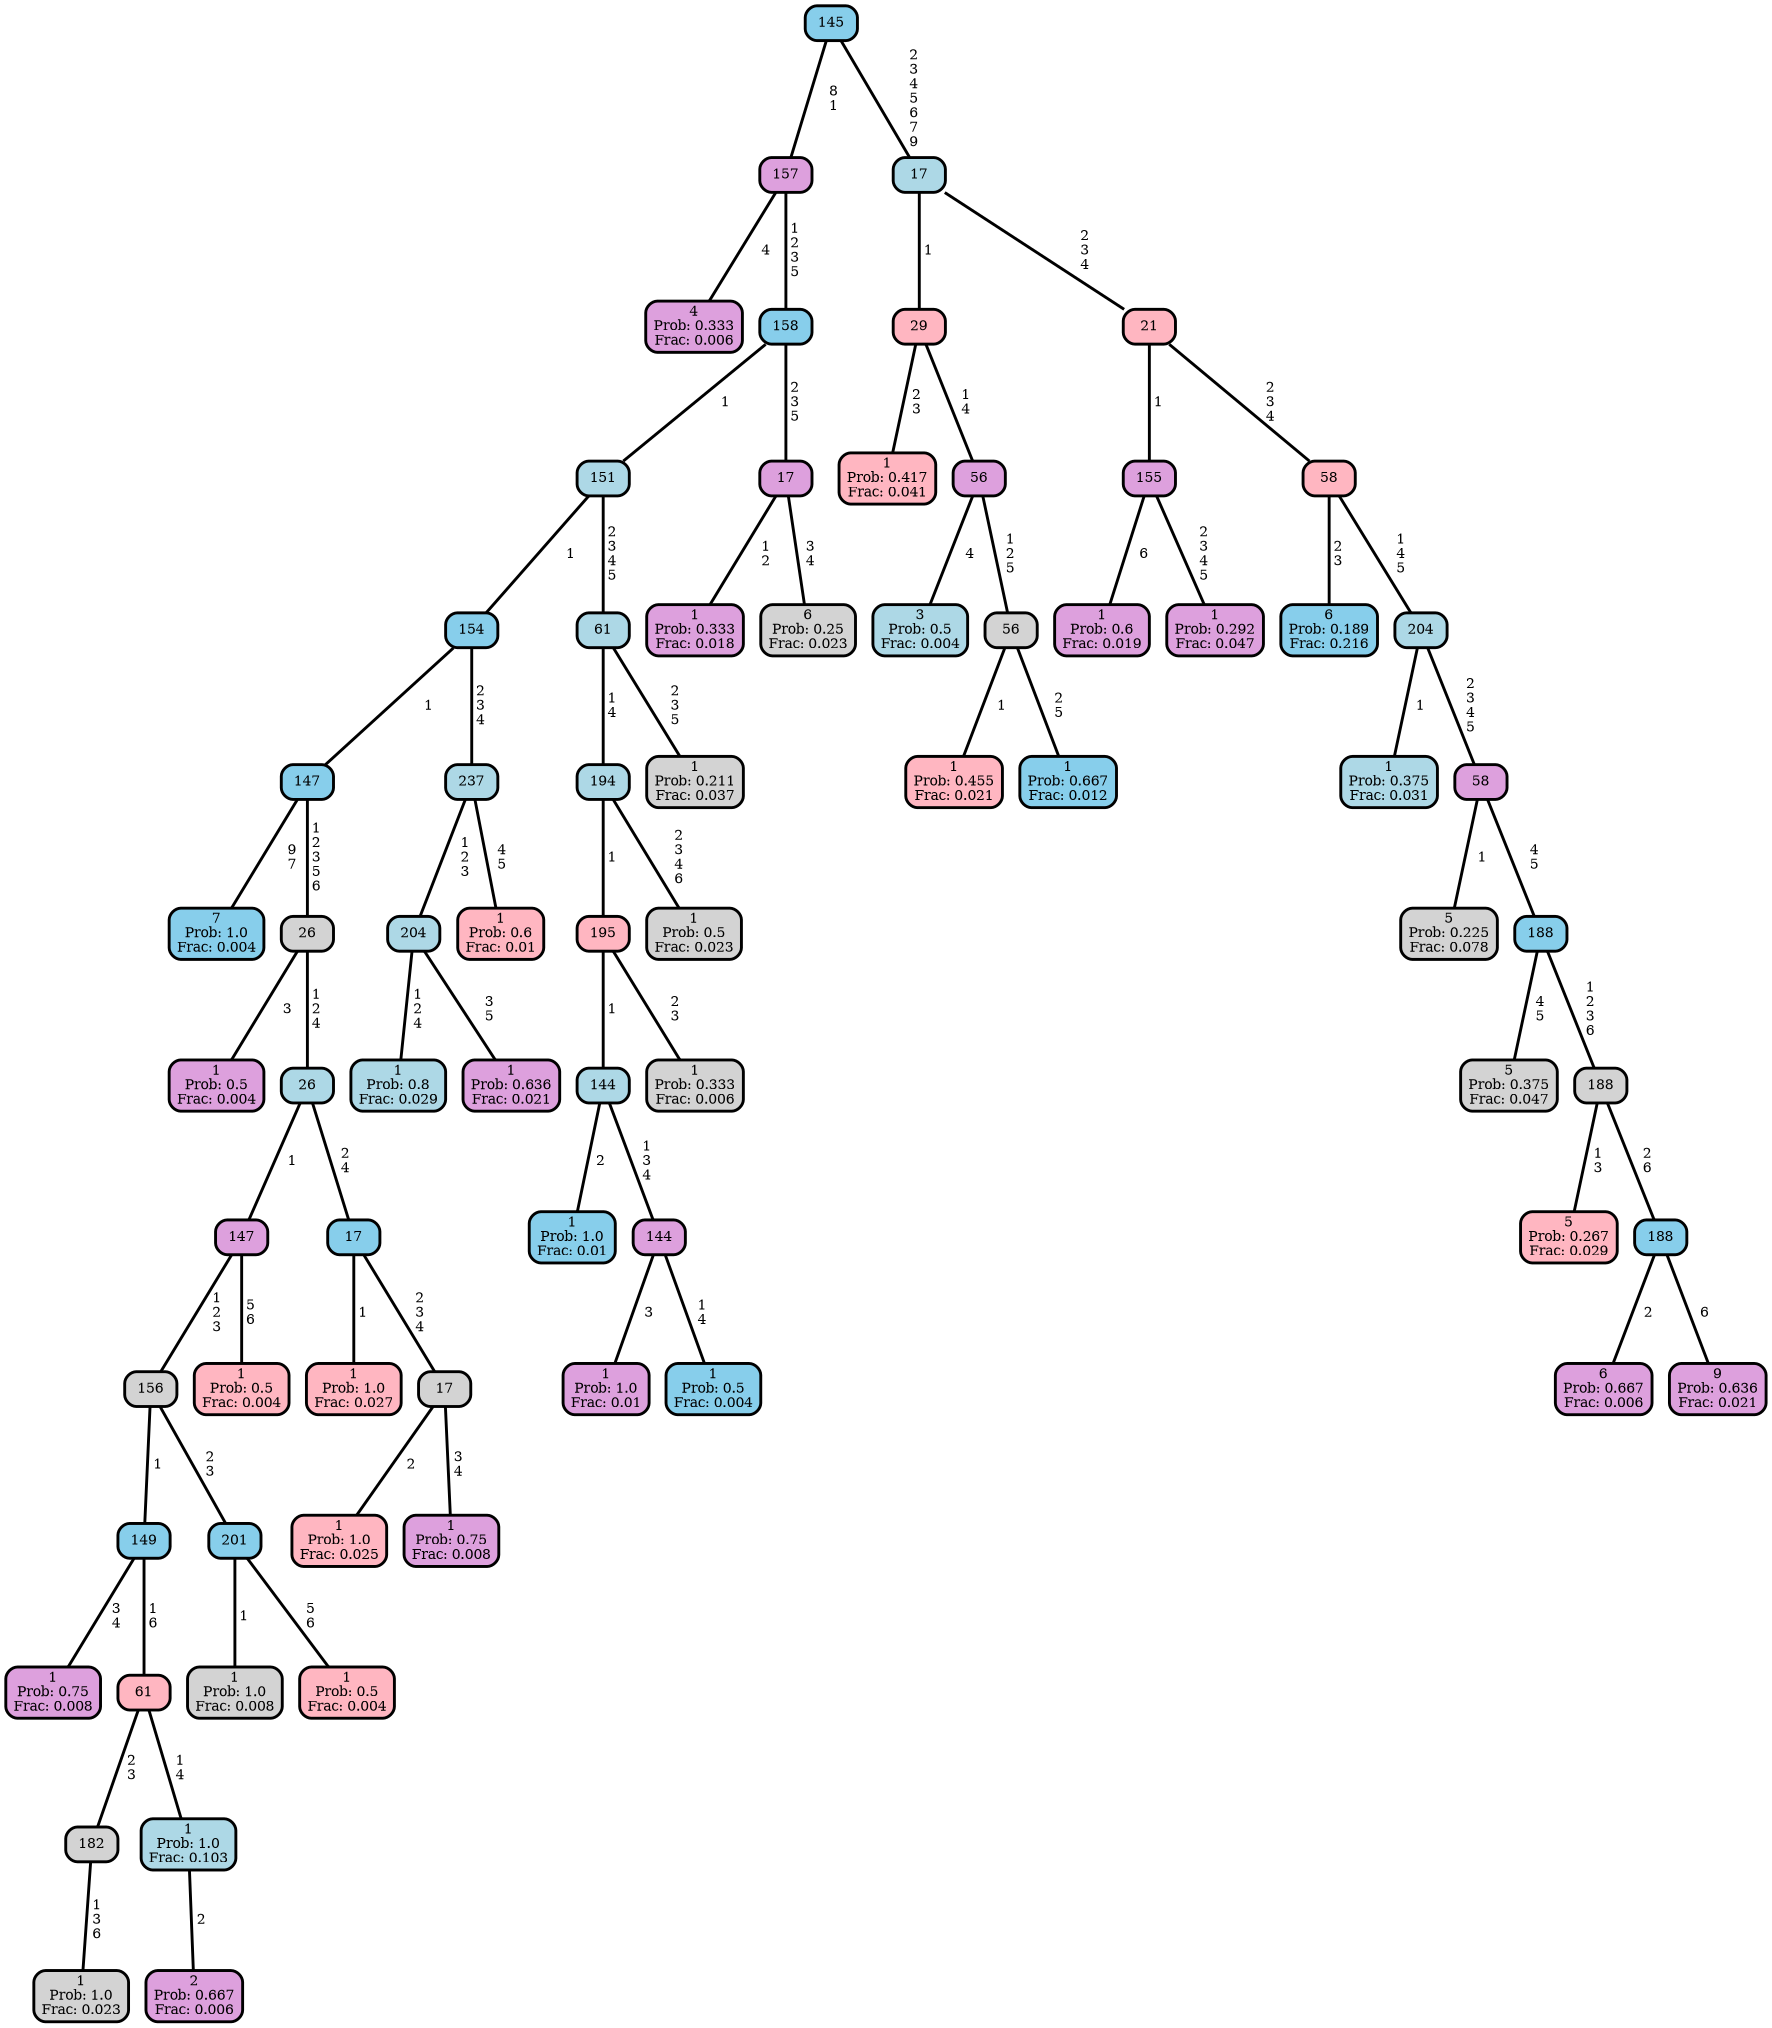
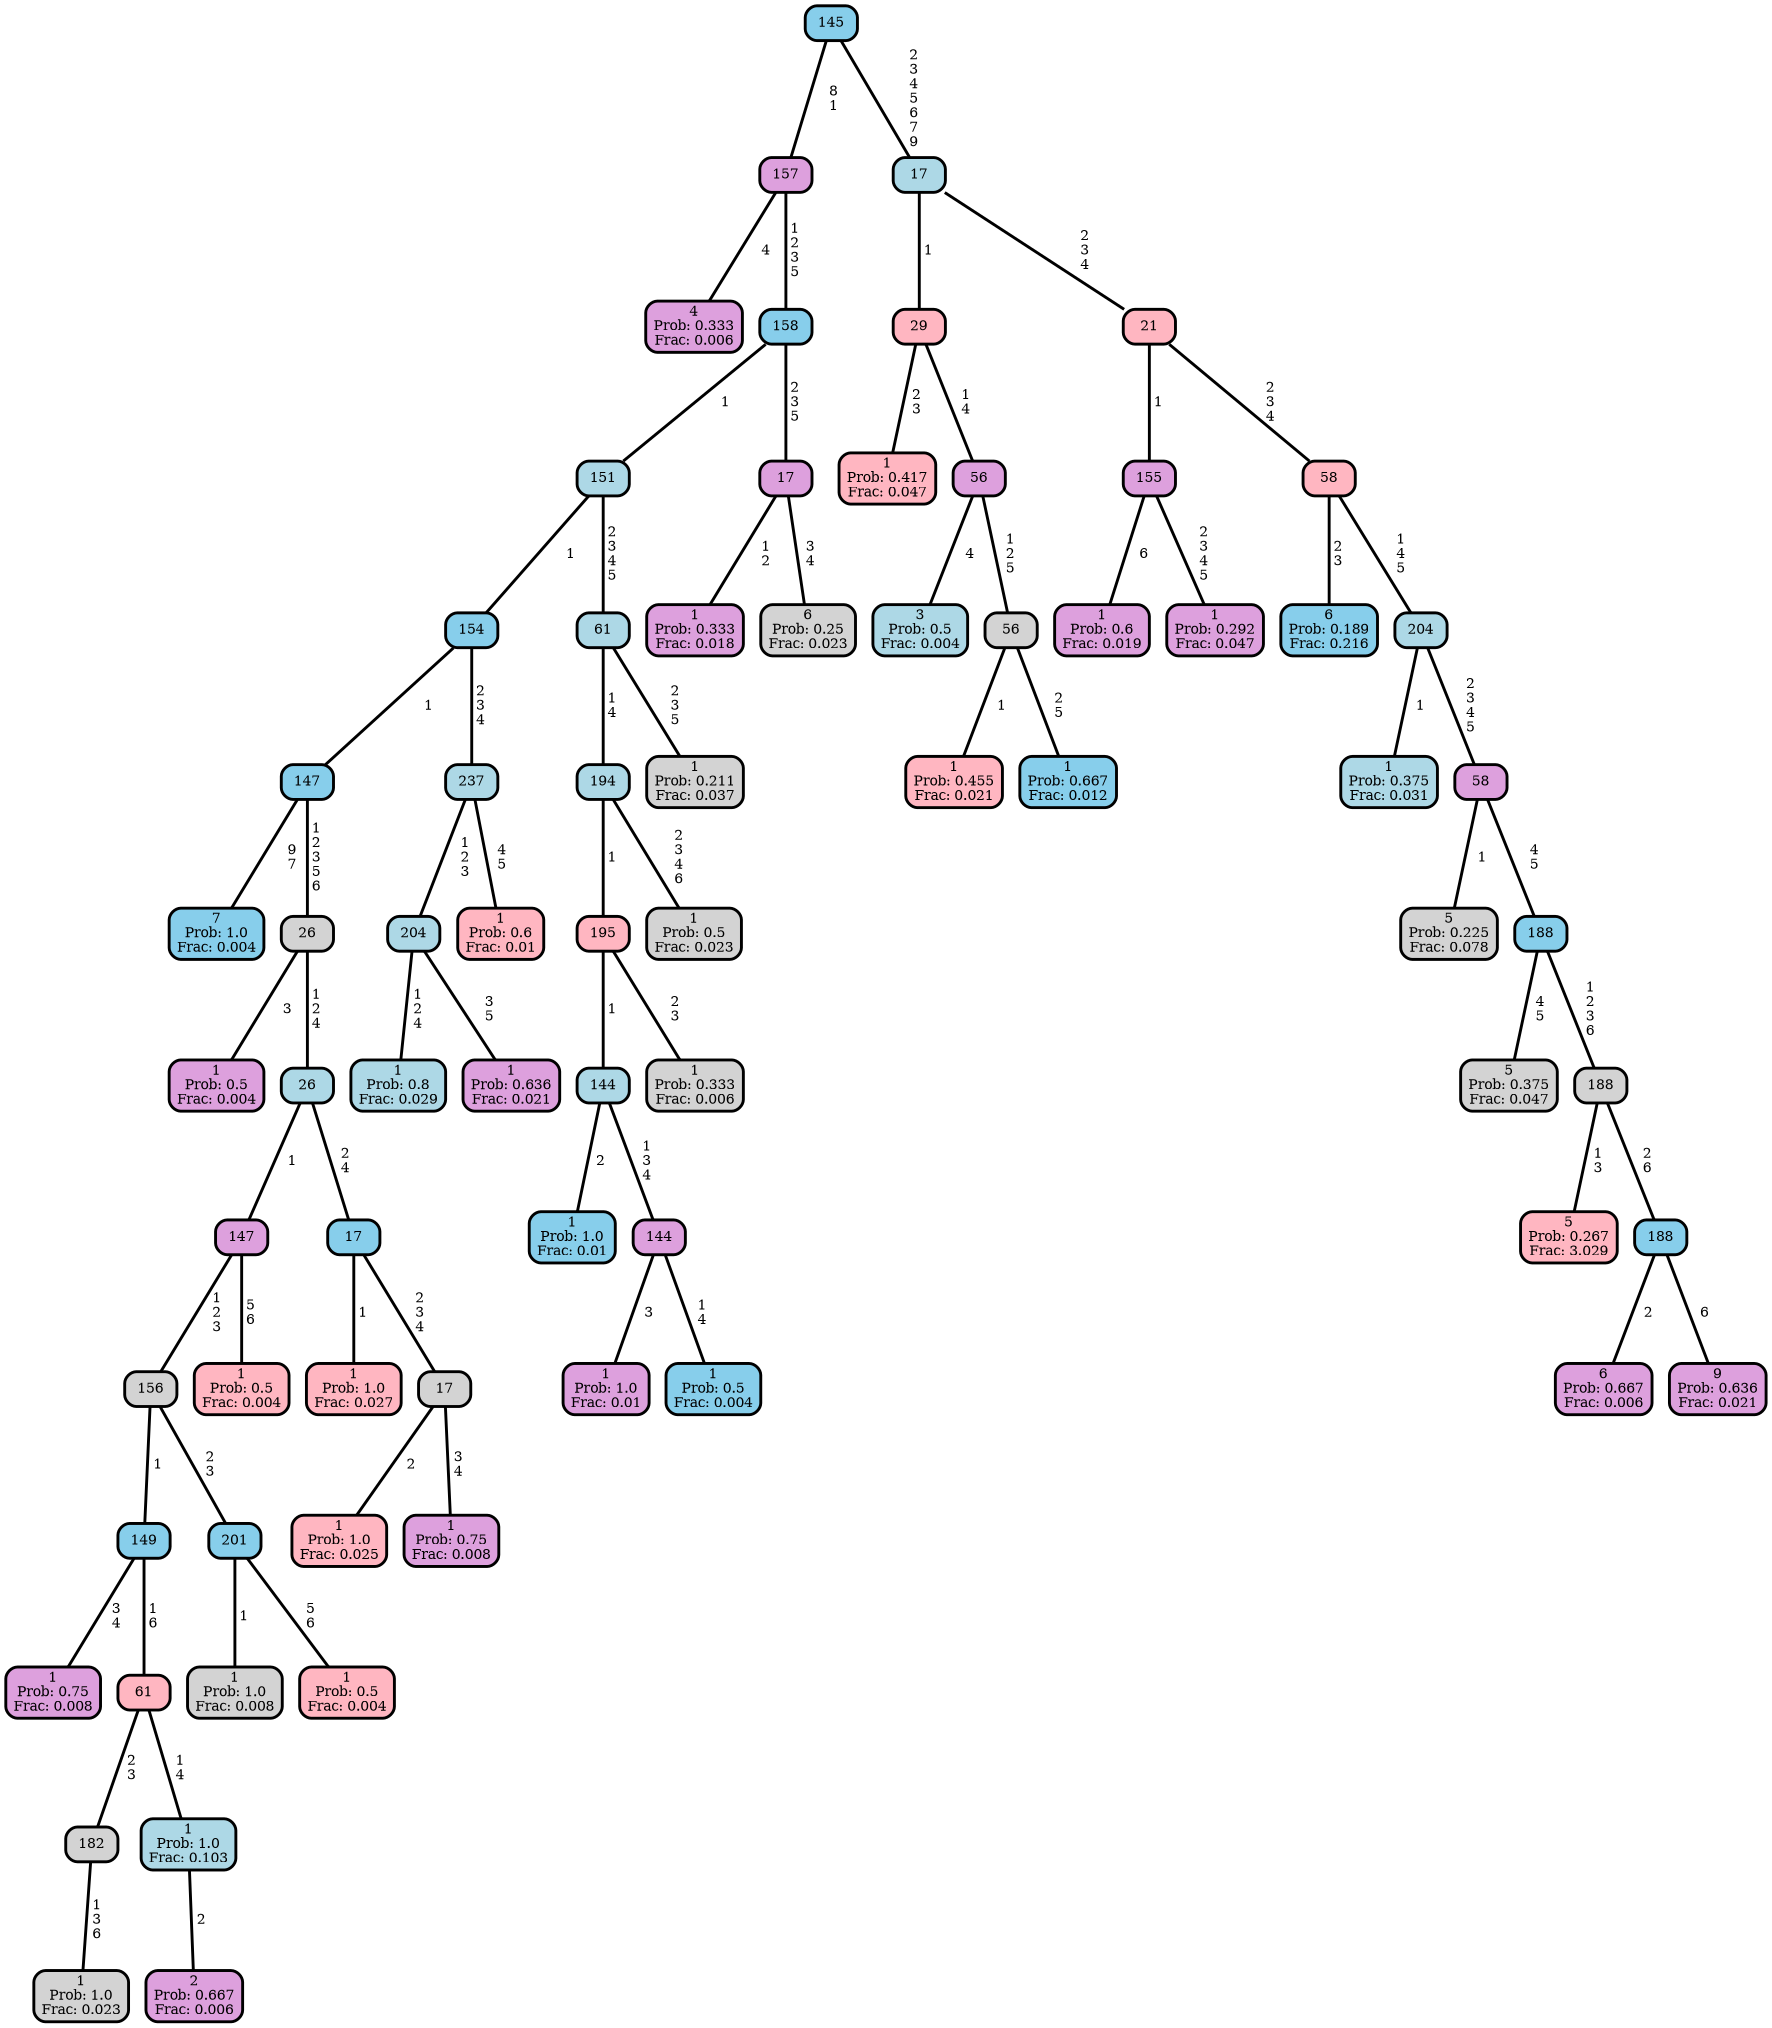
(887, 478) -> (887, 478)
(1569, 1237) -> (1569, 1237)
